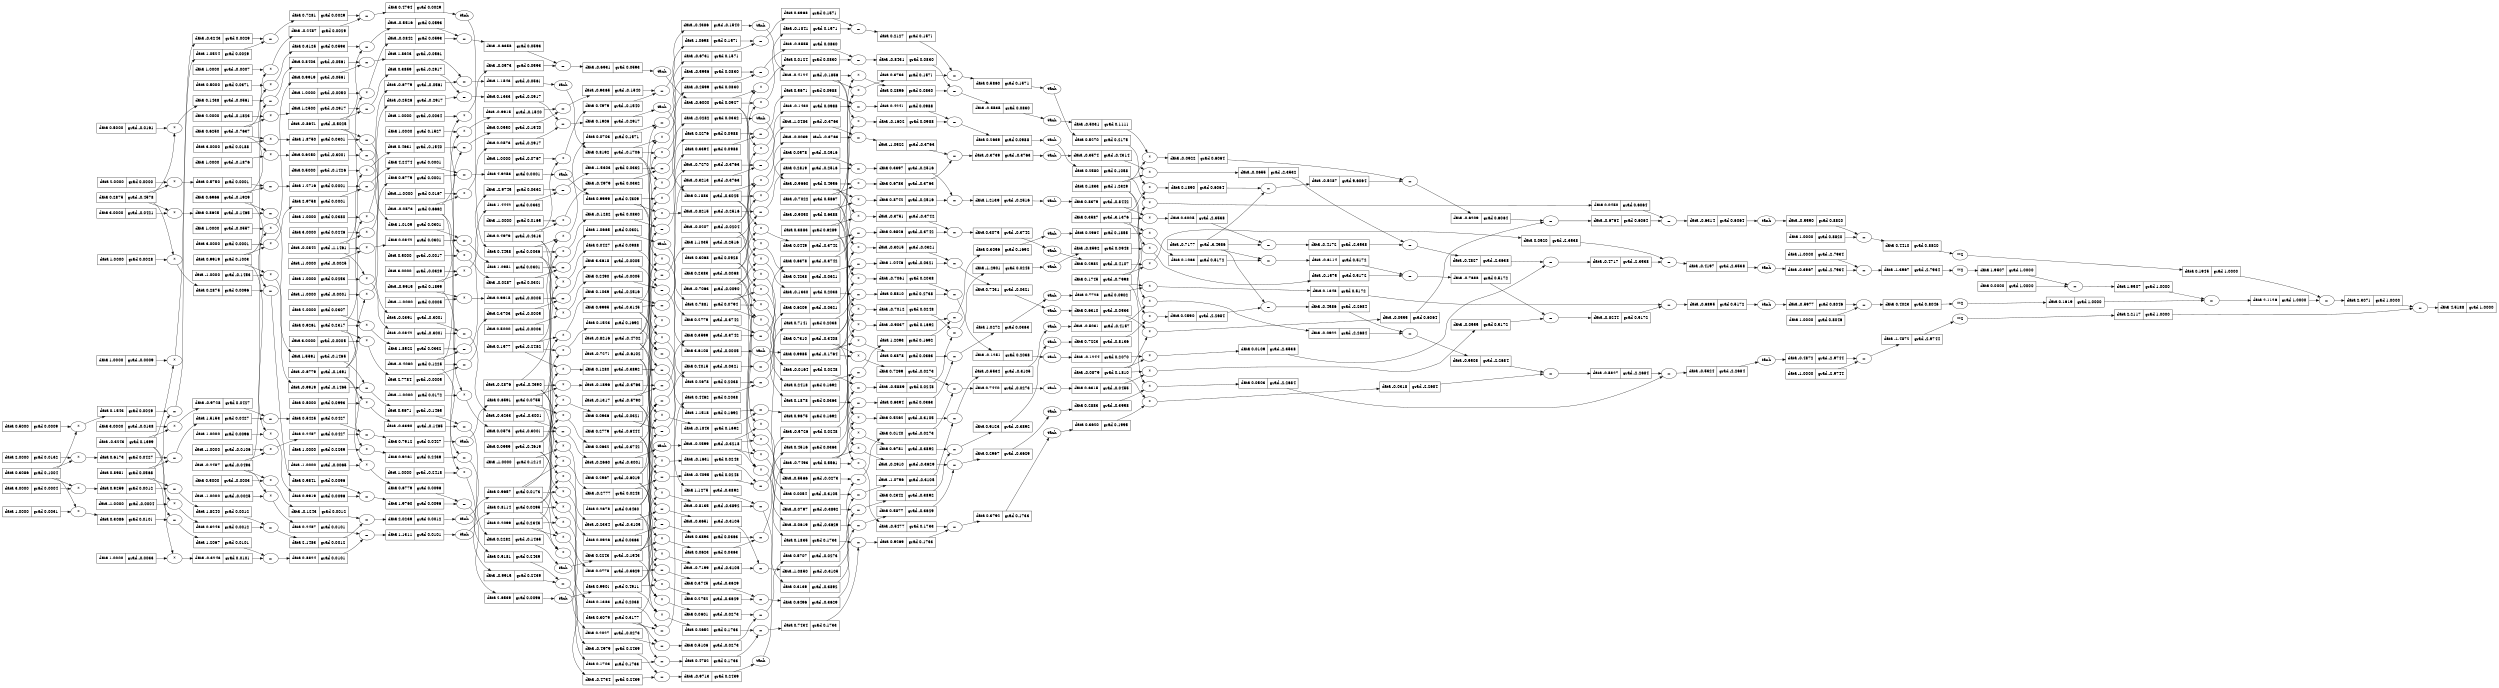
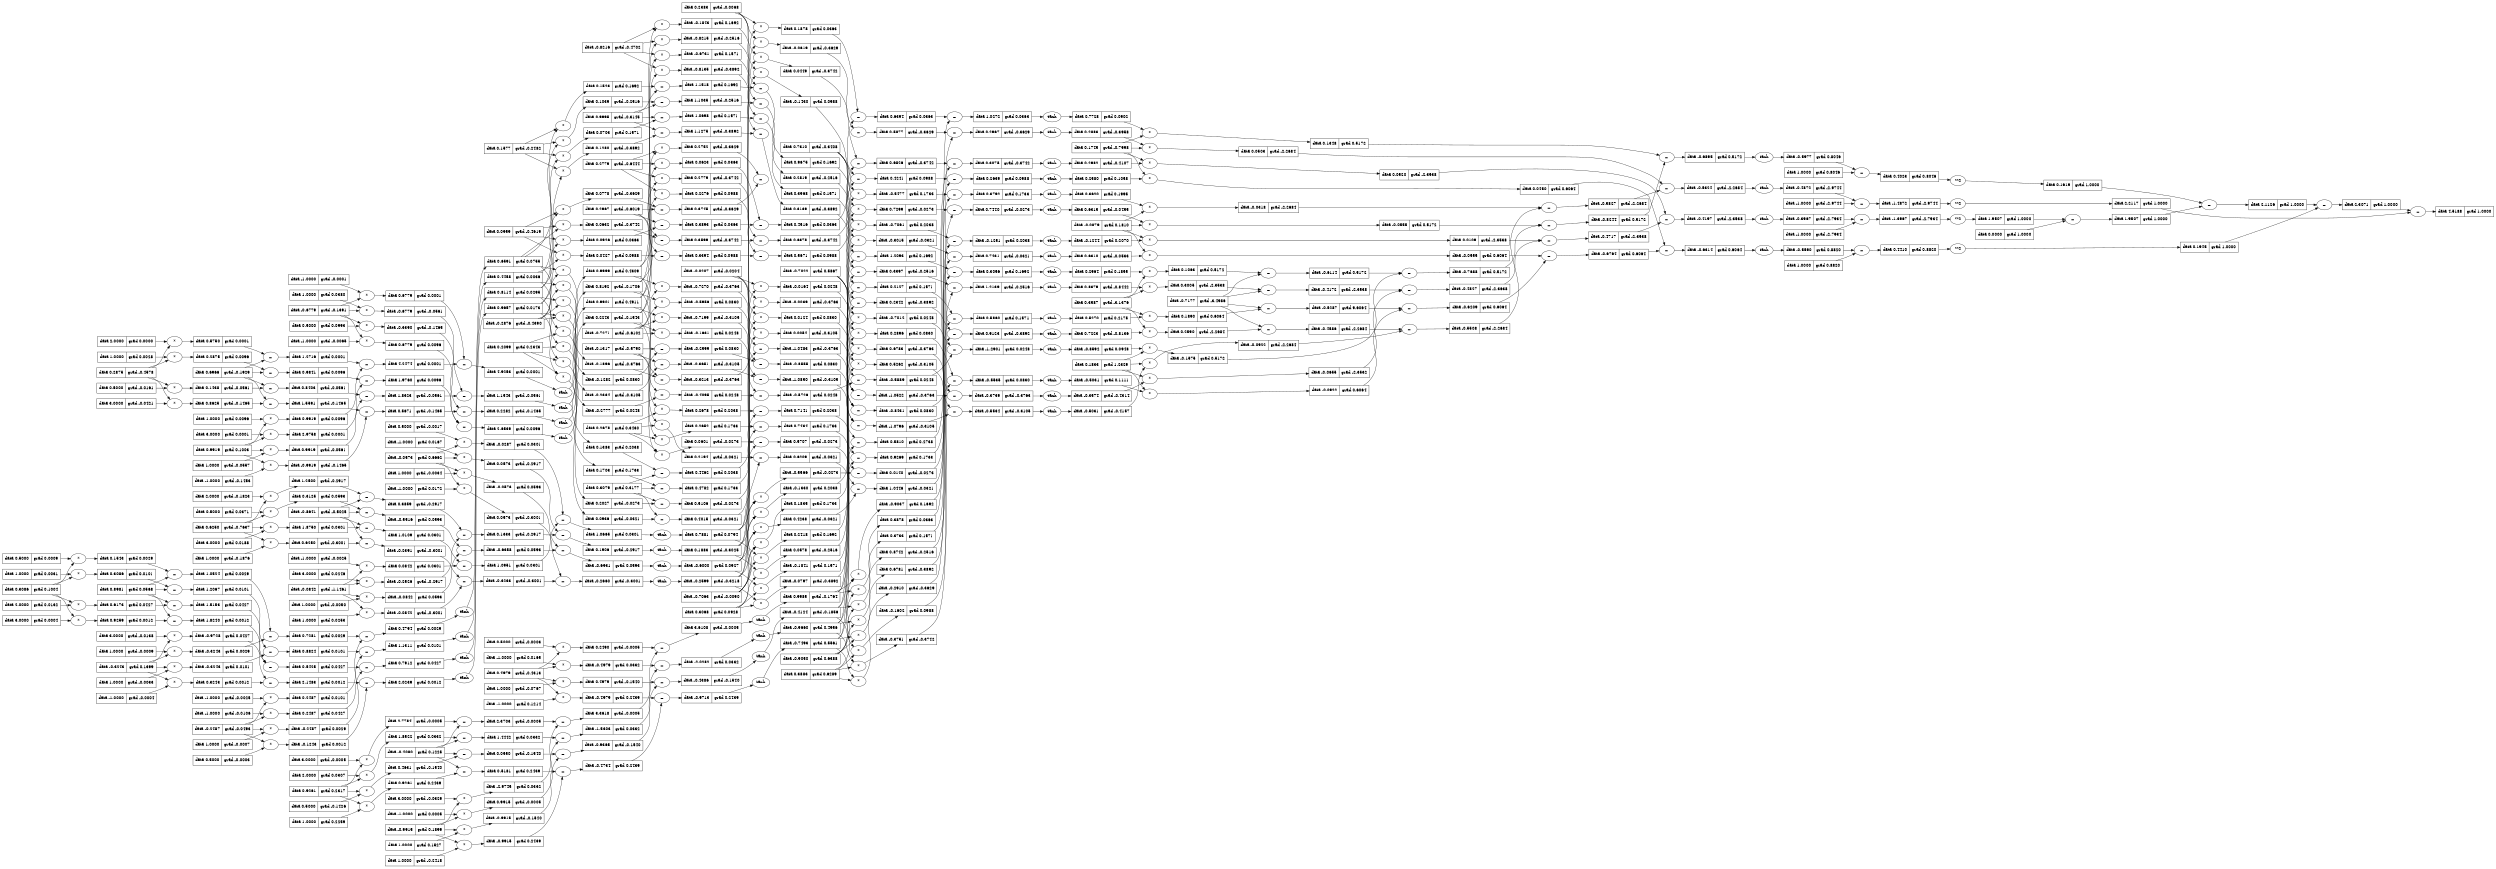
(825, 137) -> (825, 302)
none -> (712, 457)
(810, 603) -> none
